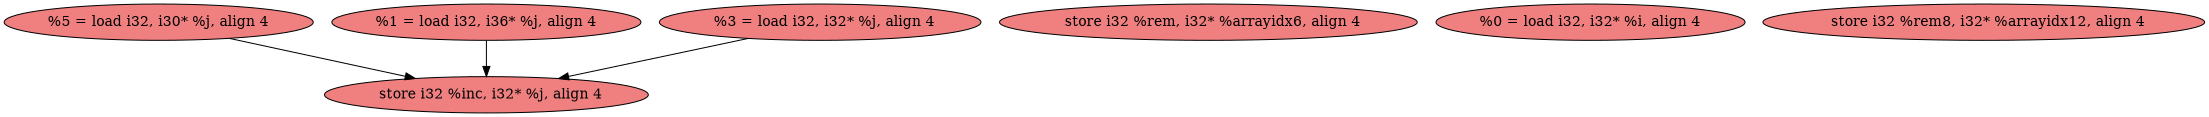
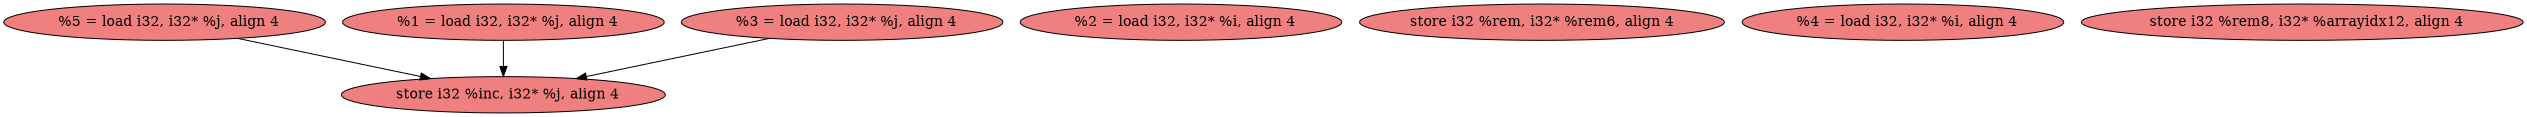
(159, 22) -> (165, 22)
(486, 22) -> (503, 22)
none -> (1181, 22)
(1208, 22) -> (1542, 22)
(1591, 22) -> (1903, 22)
